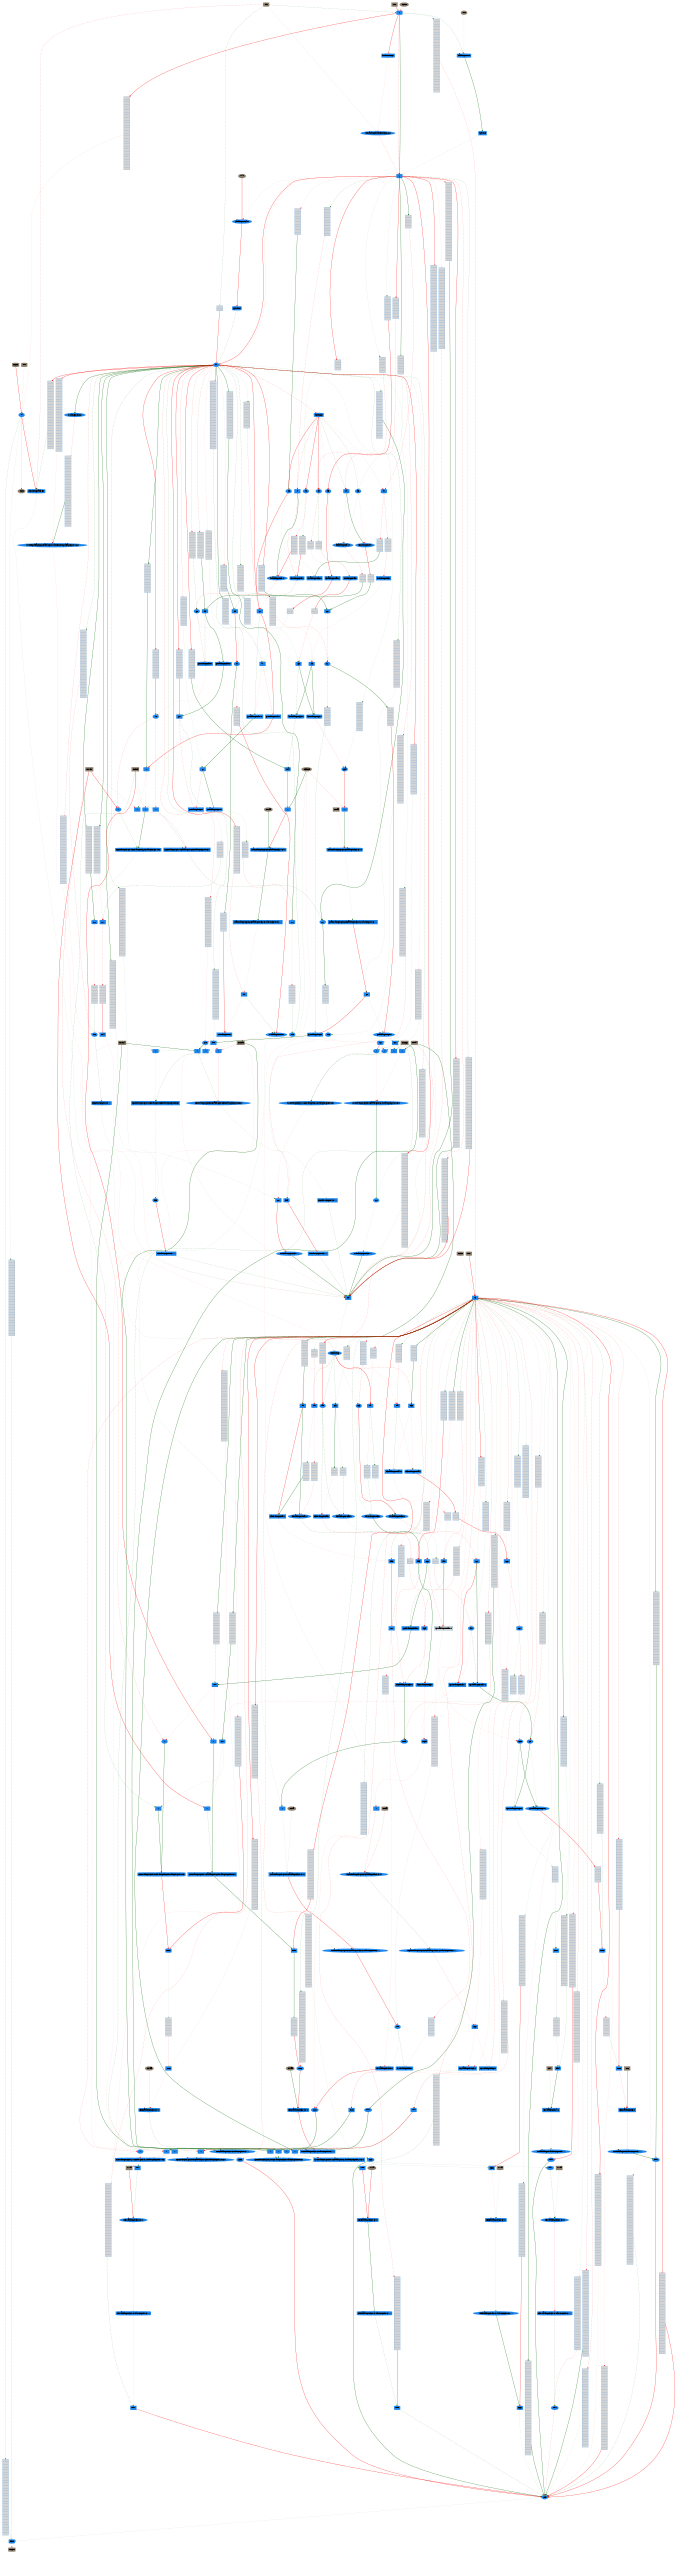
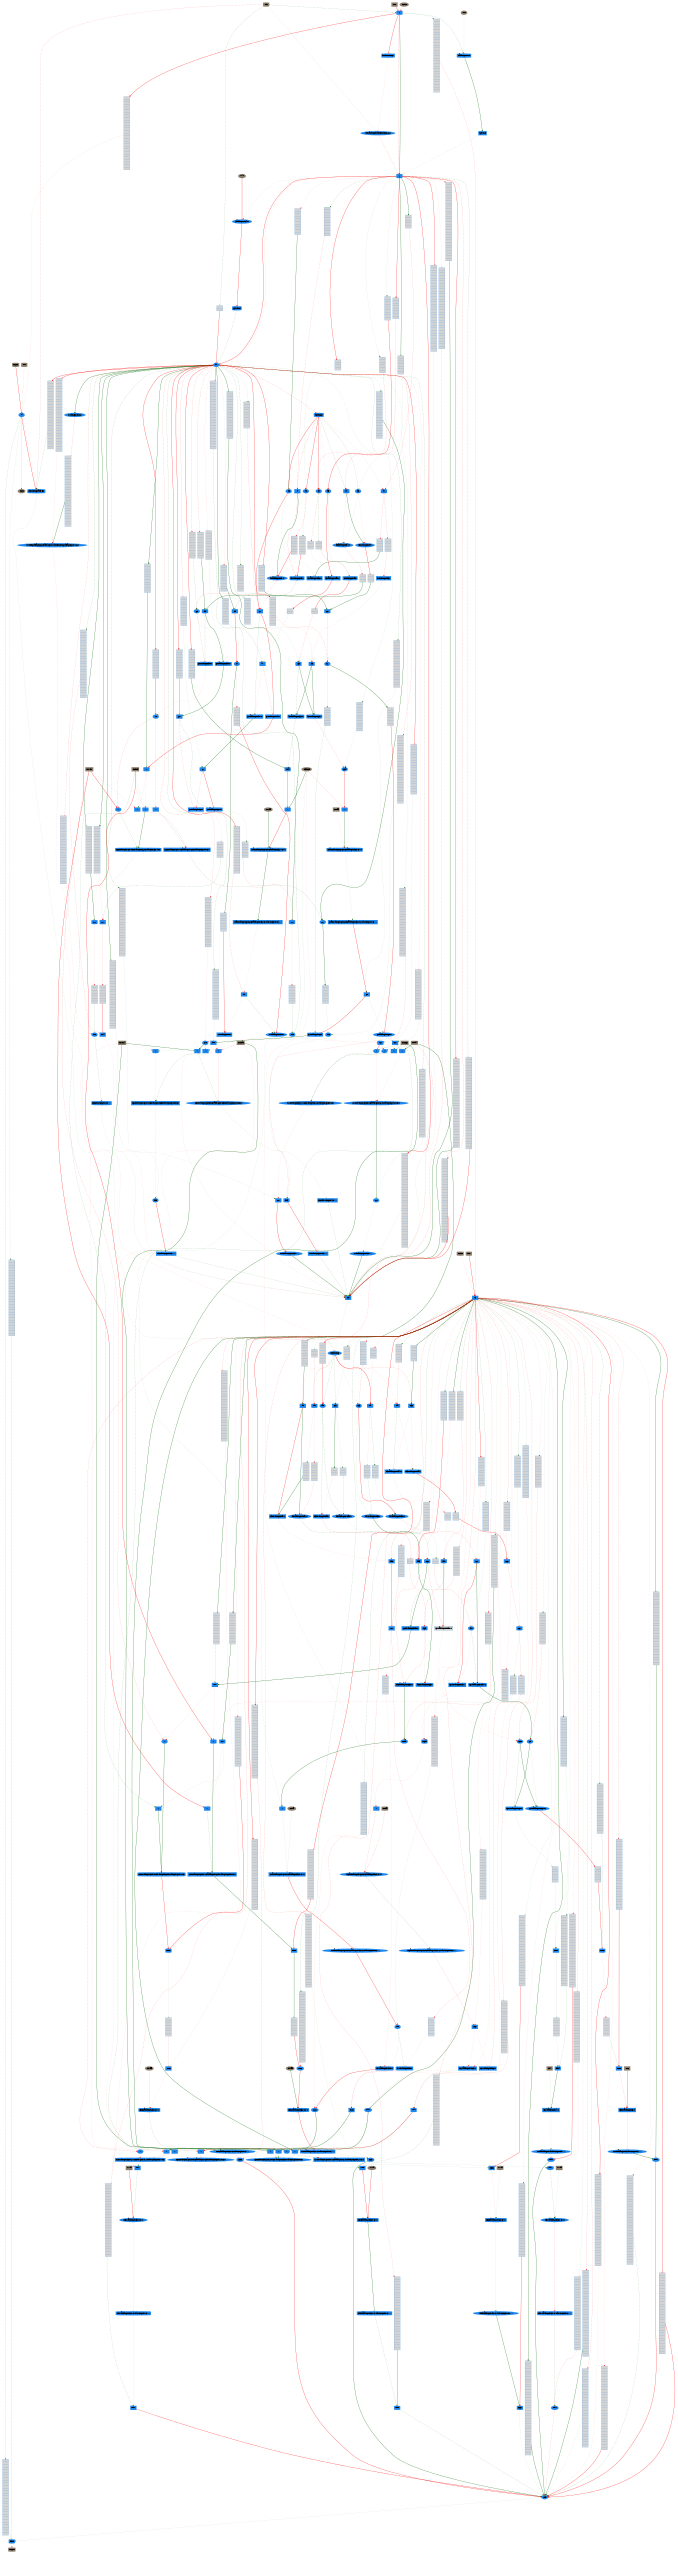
(208, 789) -> (208, 789)
